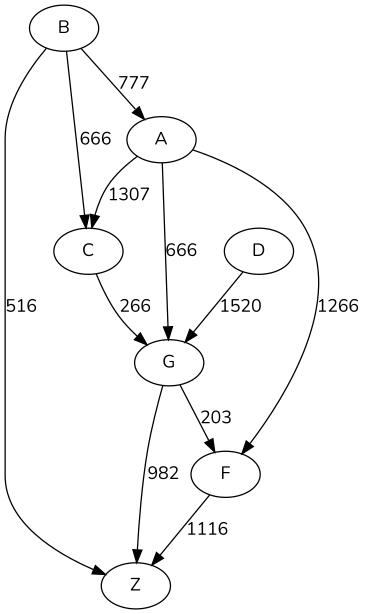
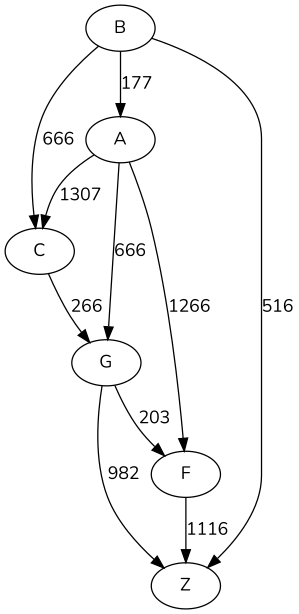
(134, 84) -> (137, 84)
(259, 251) -> none
